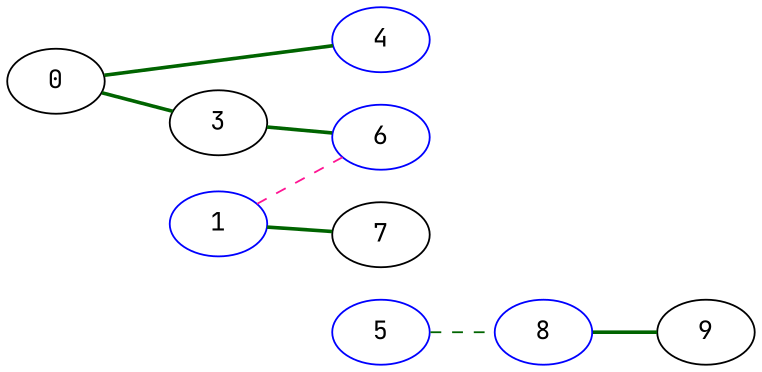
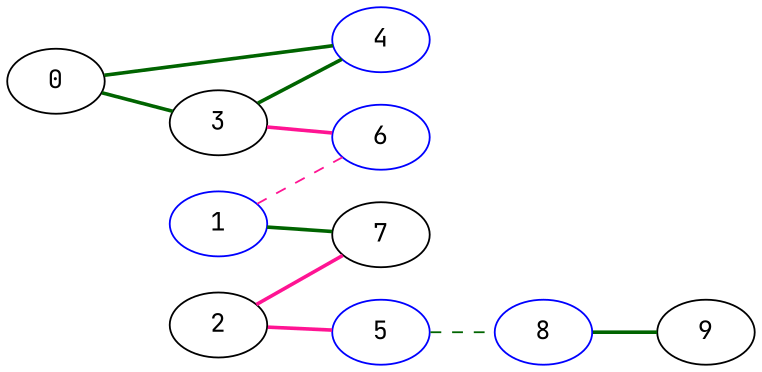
none -> (300, 81)
(300, 130) -> (300, 130)
none -> (218, 325)
